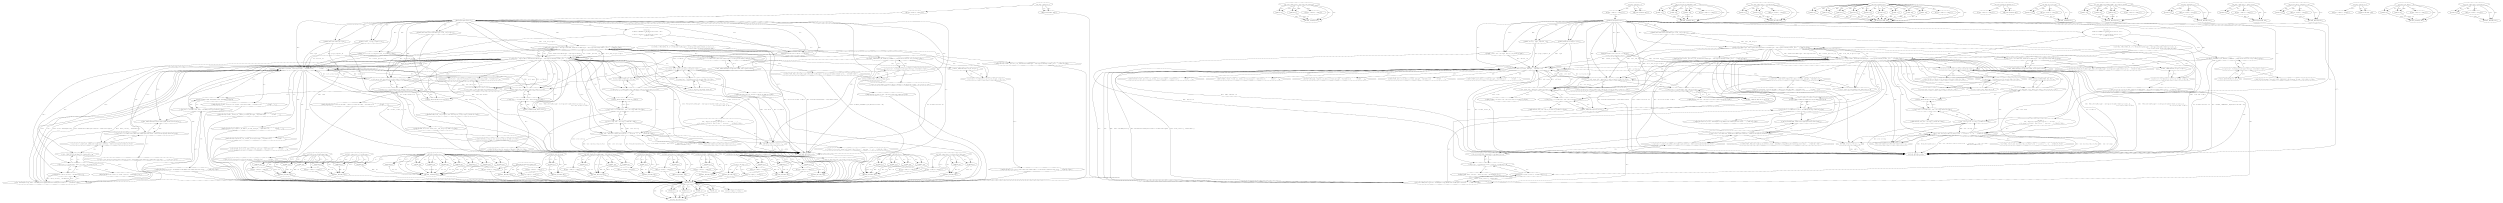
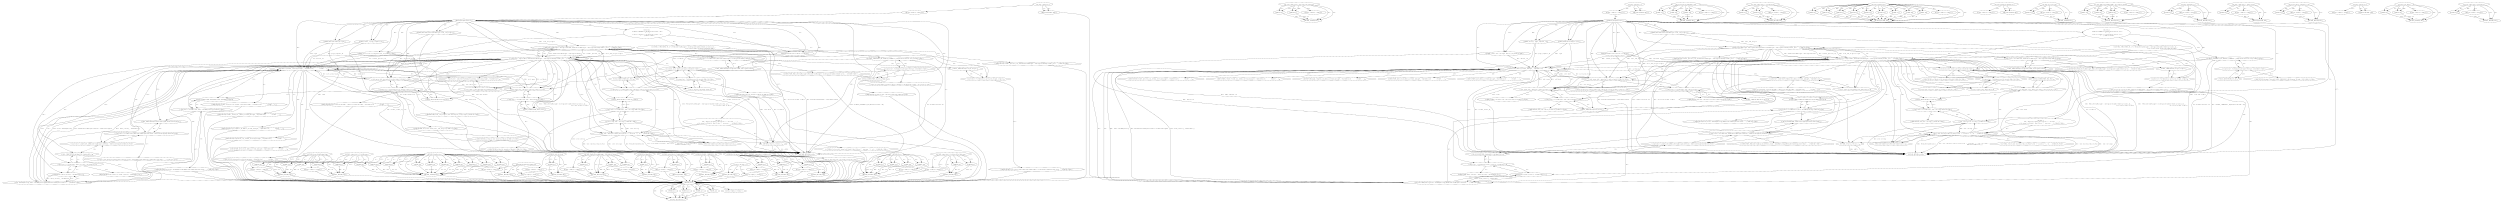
none -> (375, 164)
